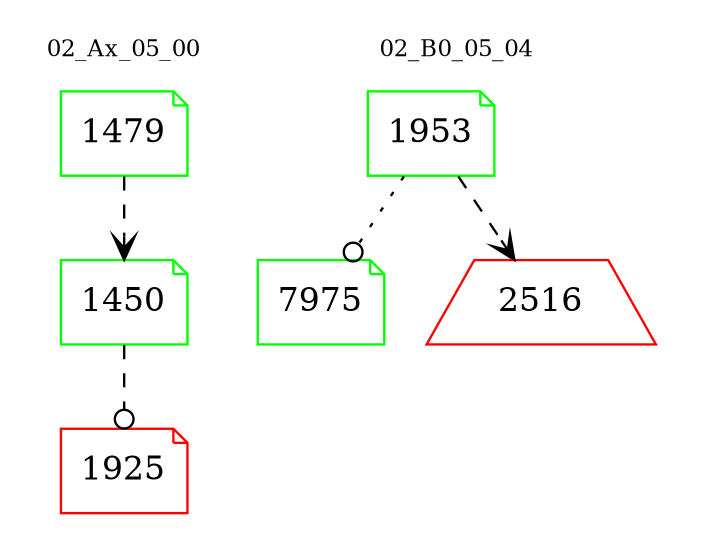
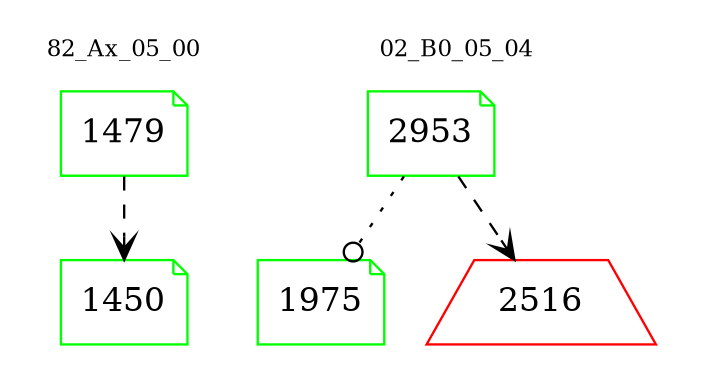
(124, 50) -> (124, 50)
(431, 134) -> (431, 134)
(321, 302) -> (321, 302)
(124, 471) -> none
